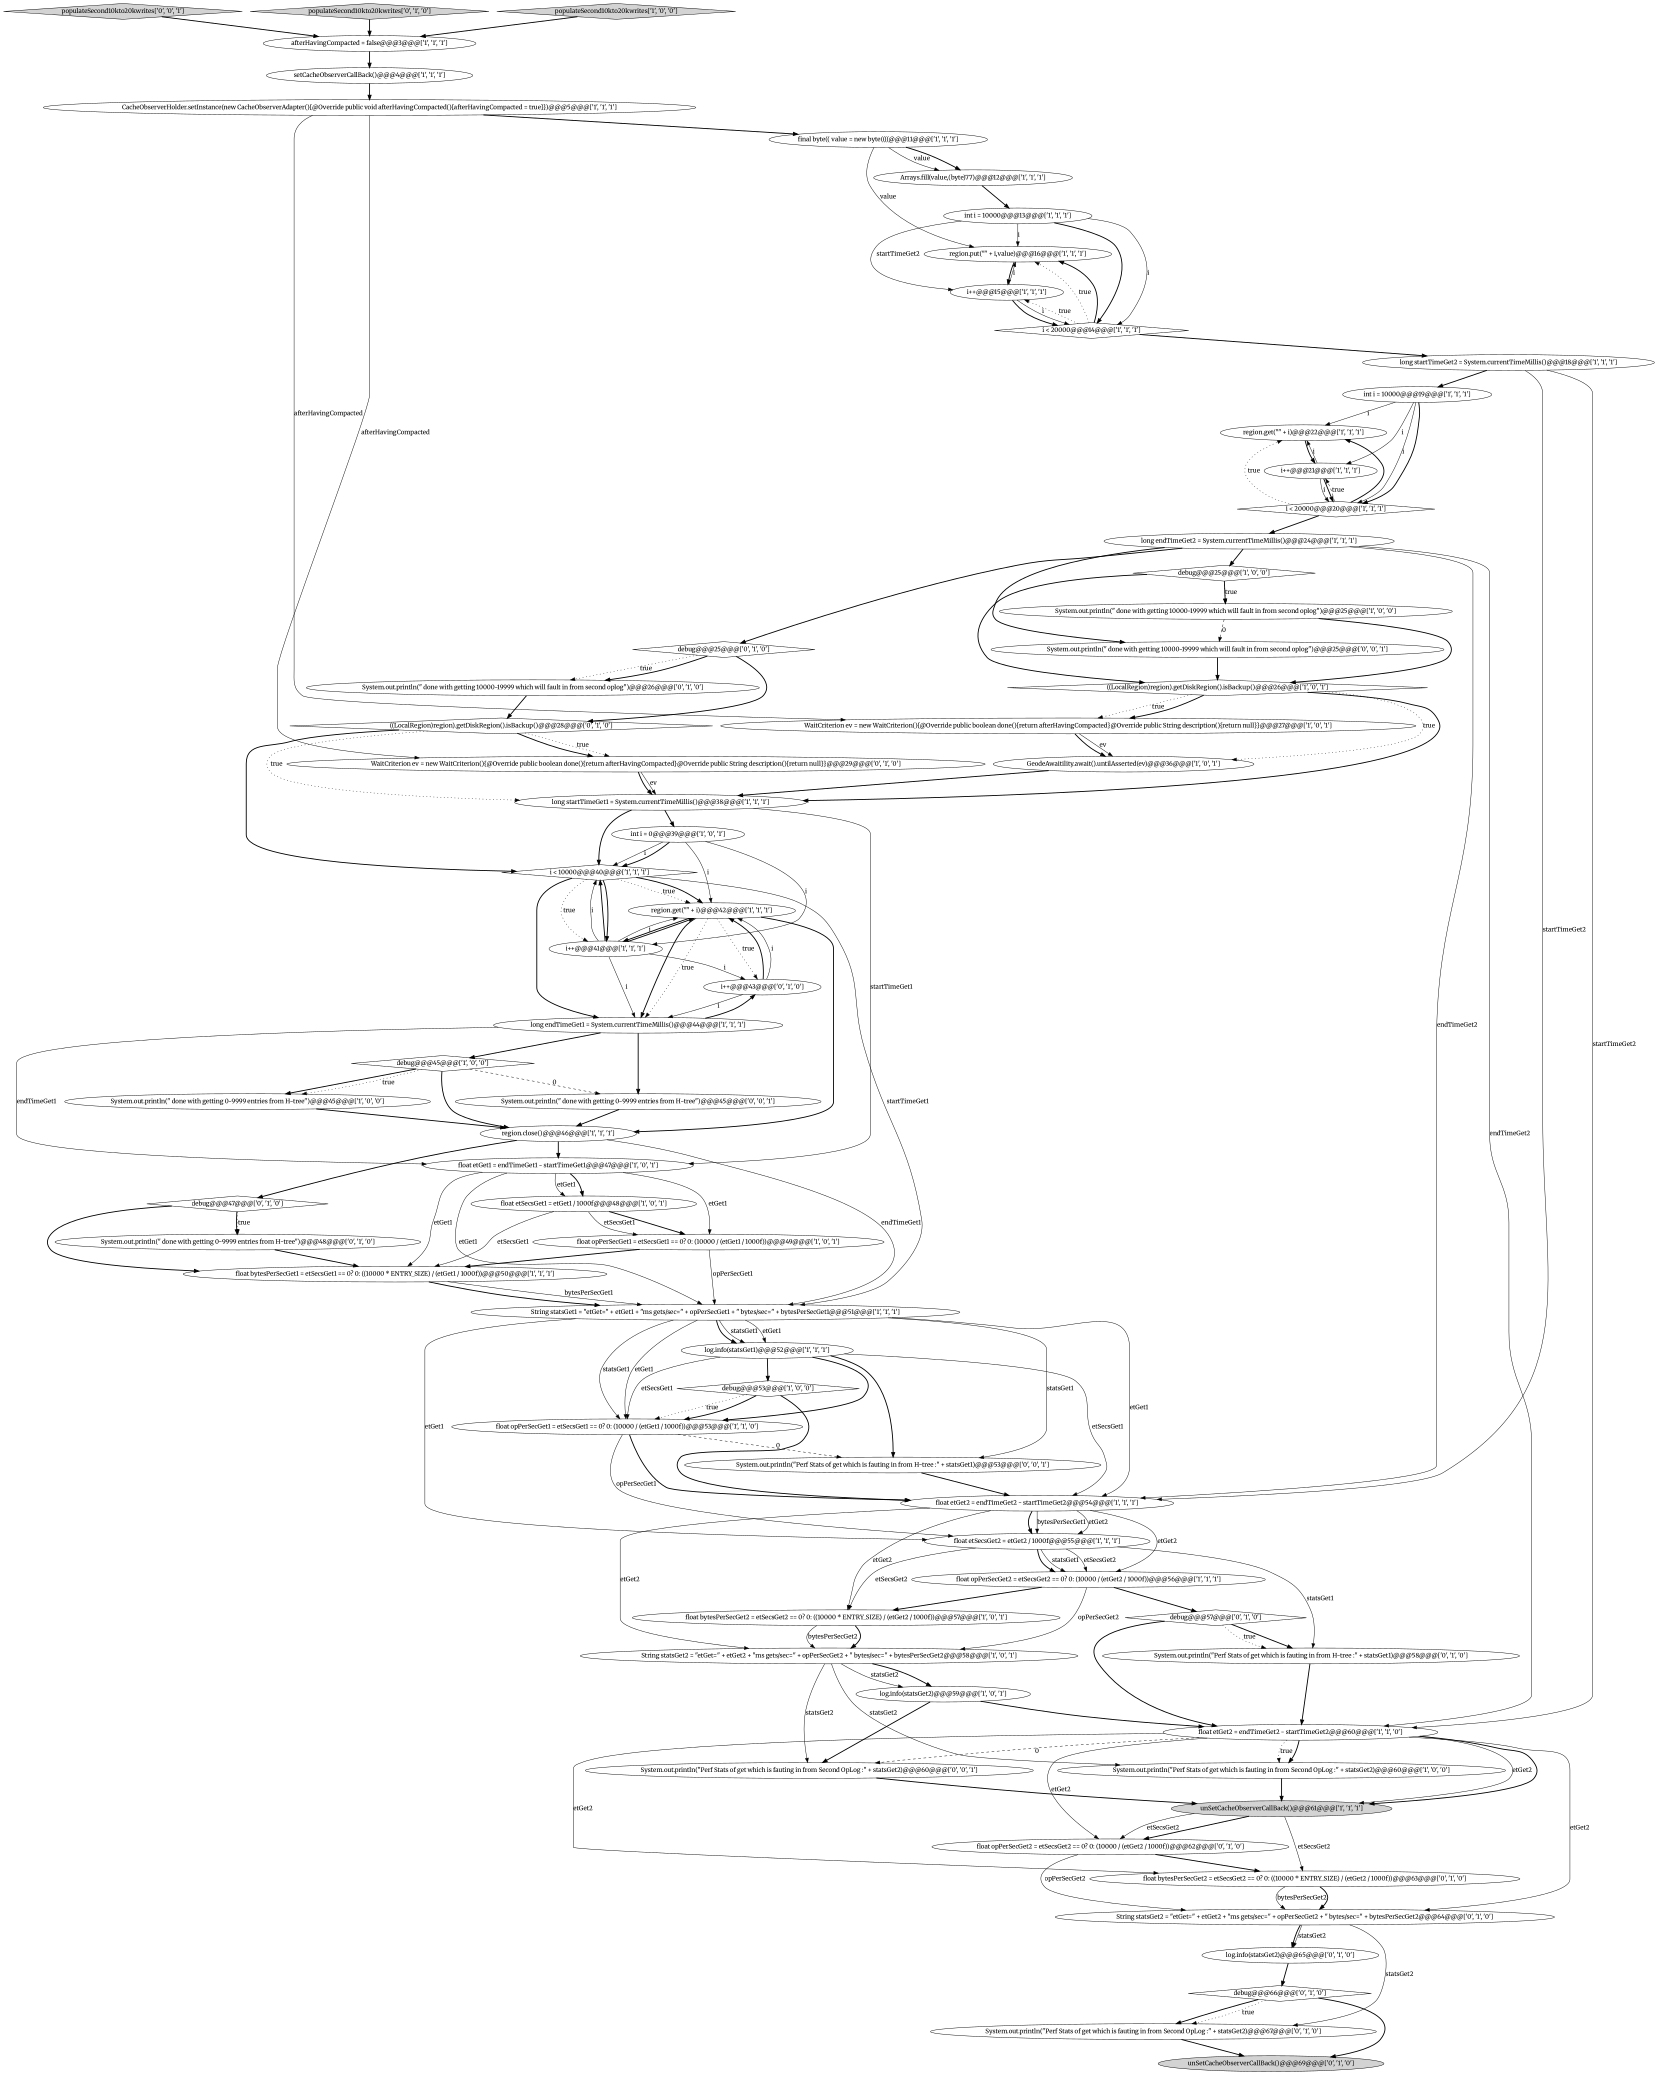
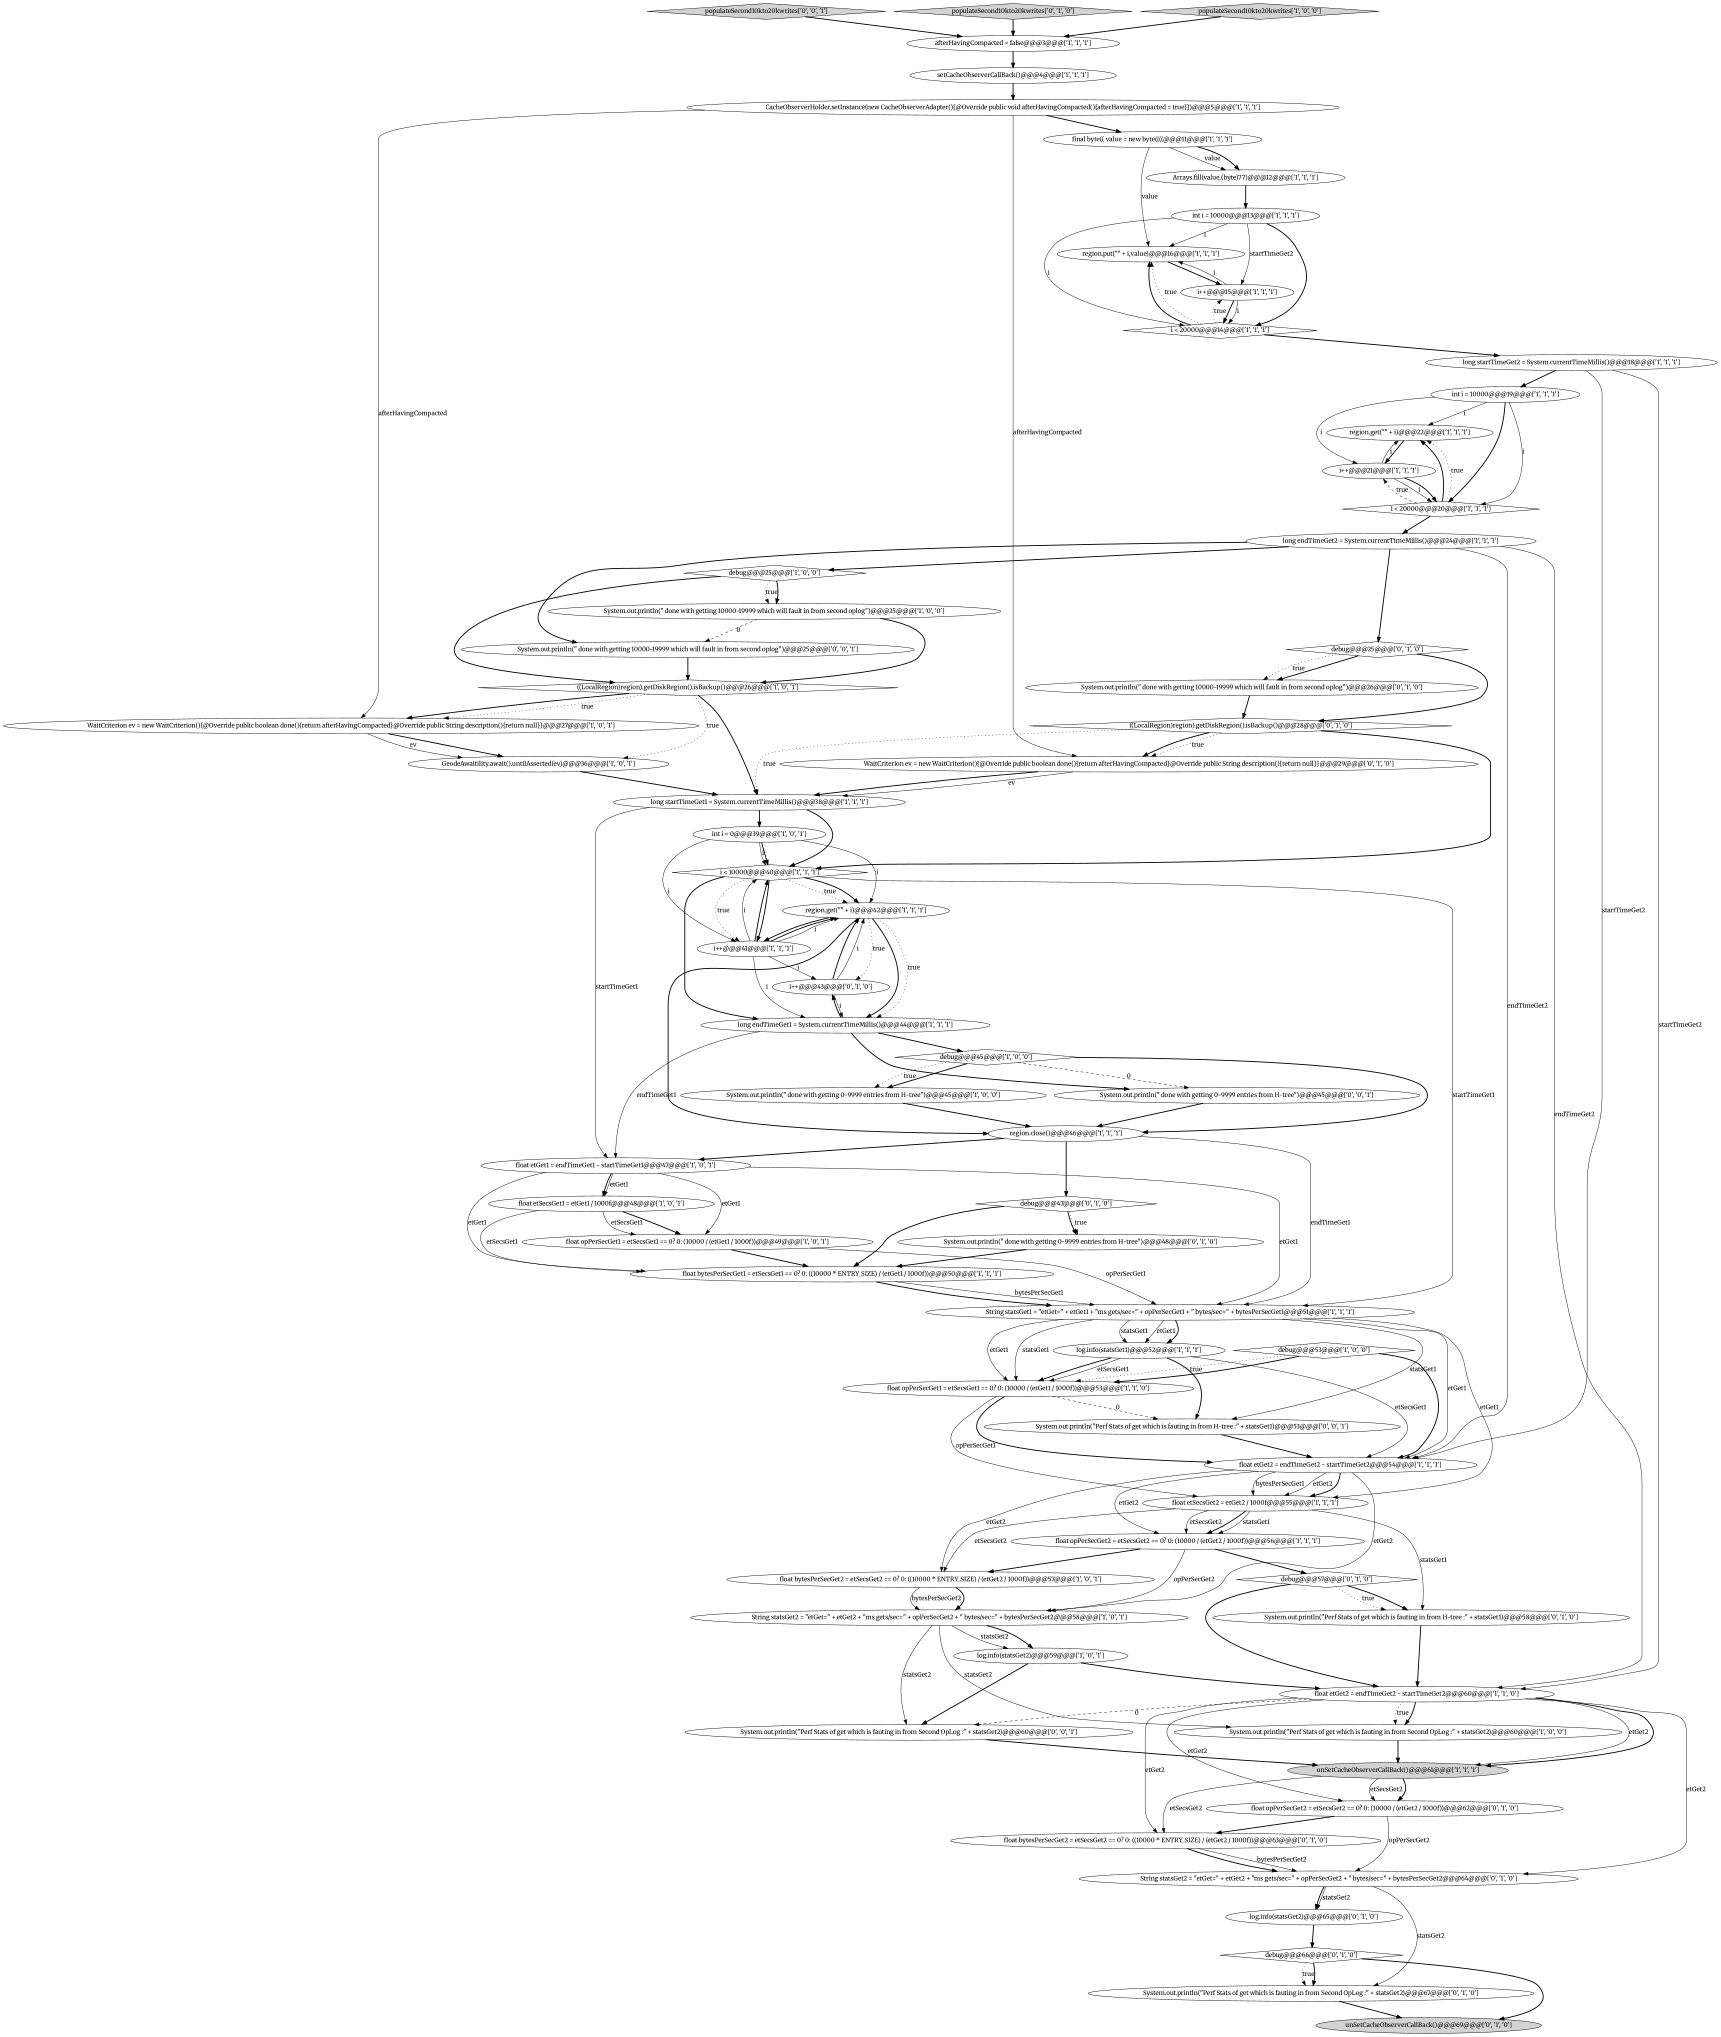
(768, 1367) -> none
